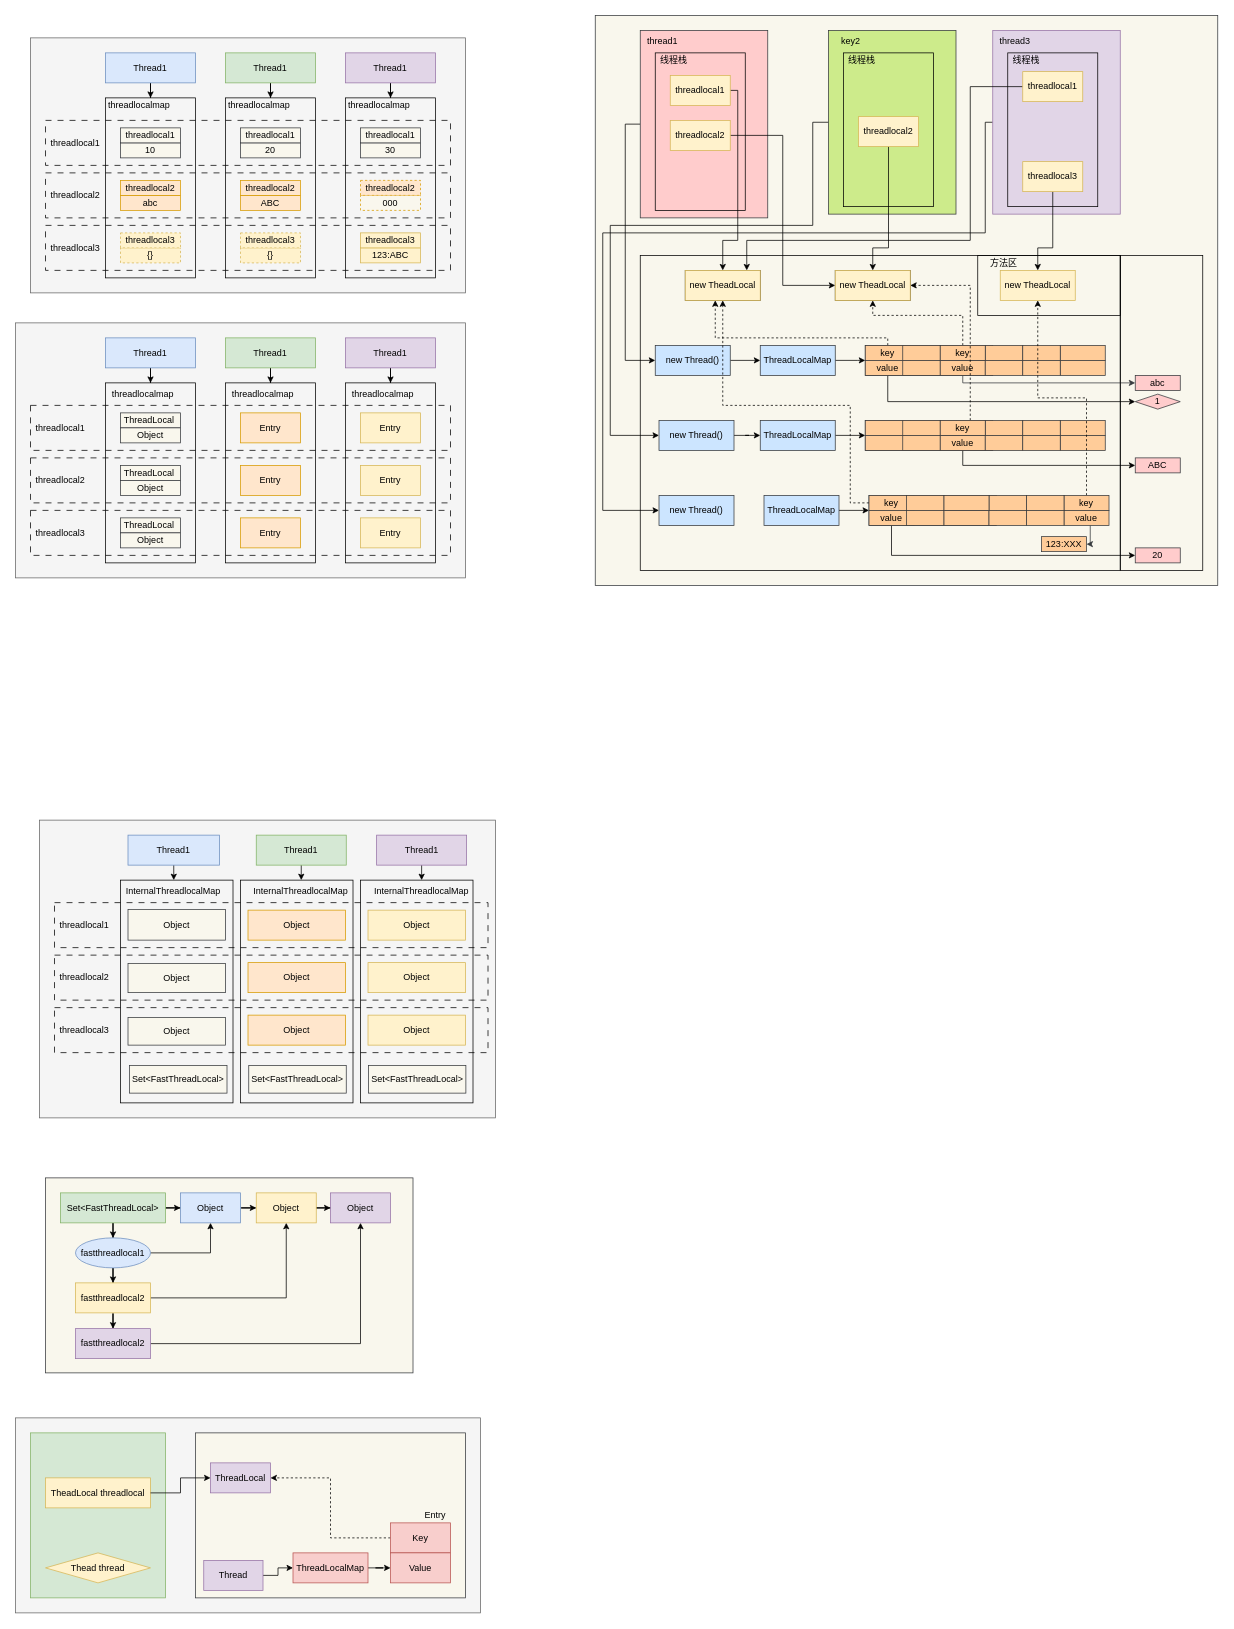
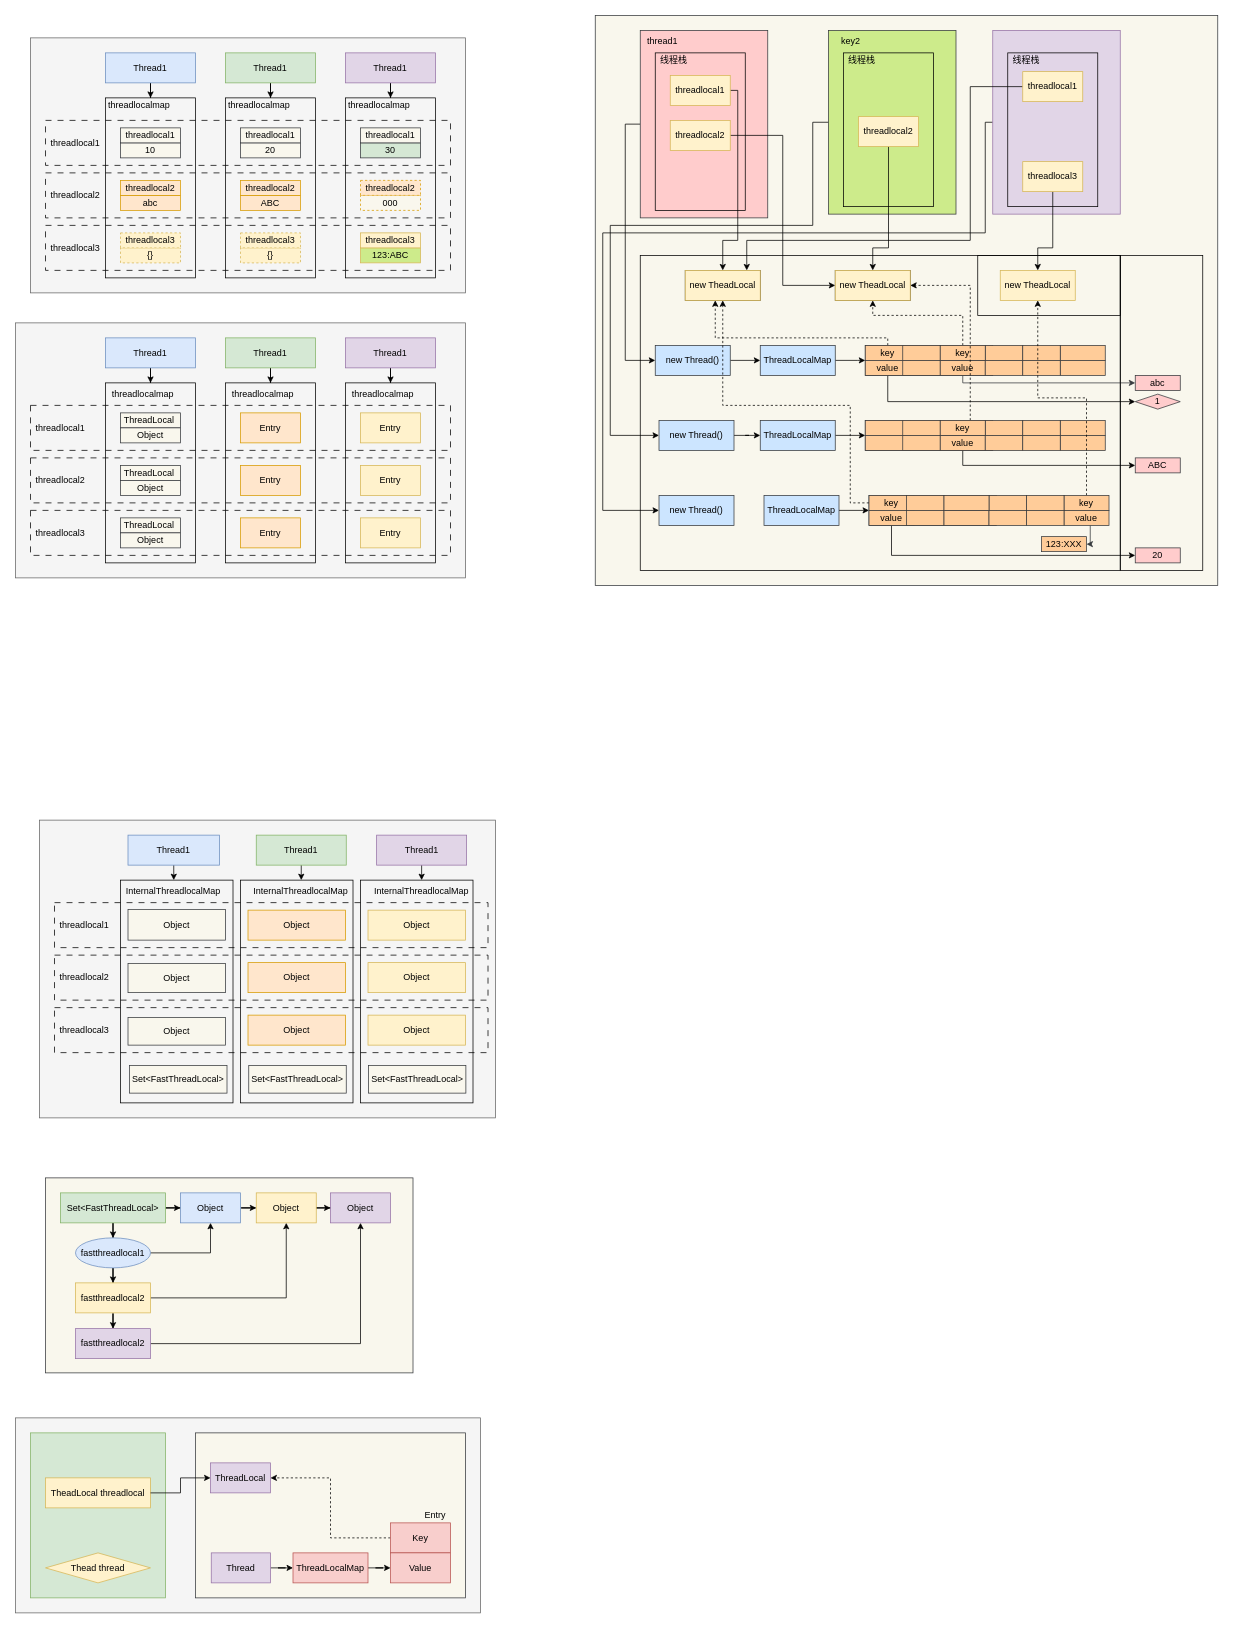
(1015, 42) -> none
(390, 150) -> (390, 150)
(390, 255) -> (390, 255)
(1004, 263) -> none
(233, 1575) -> (241, 1568)
